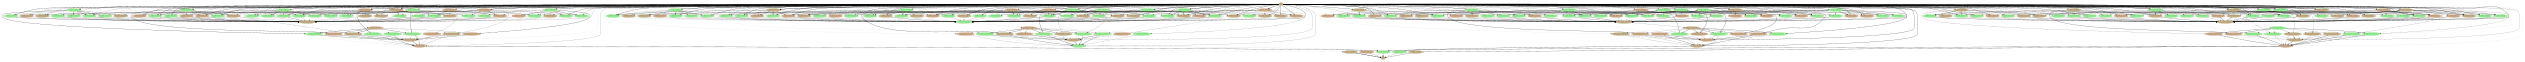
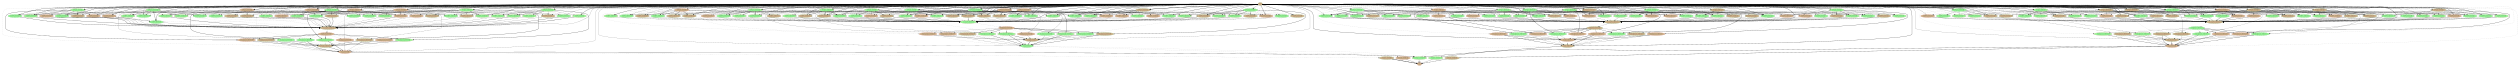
(239, 20) -> (132, 19)
